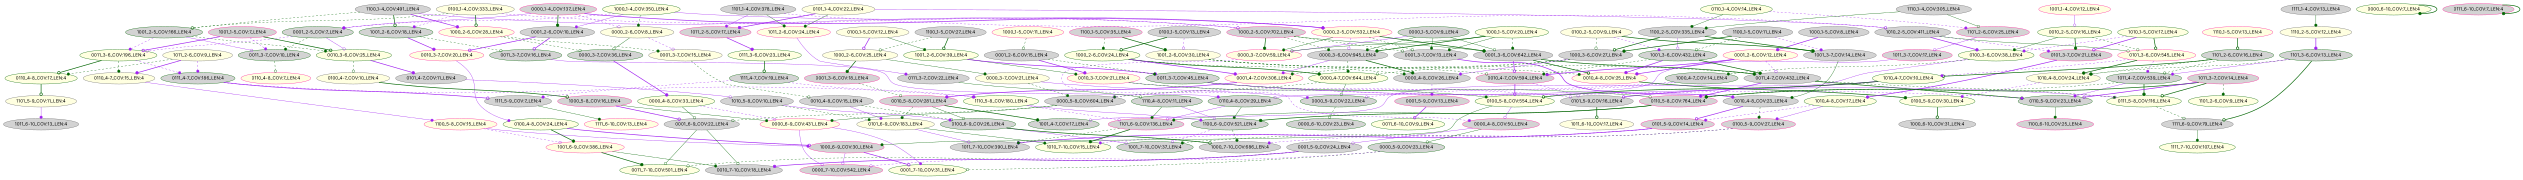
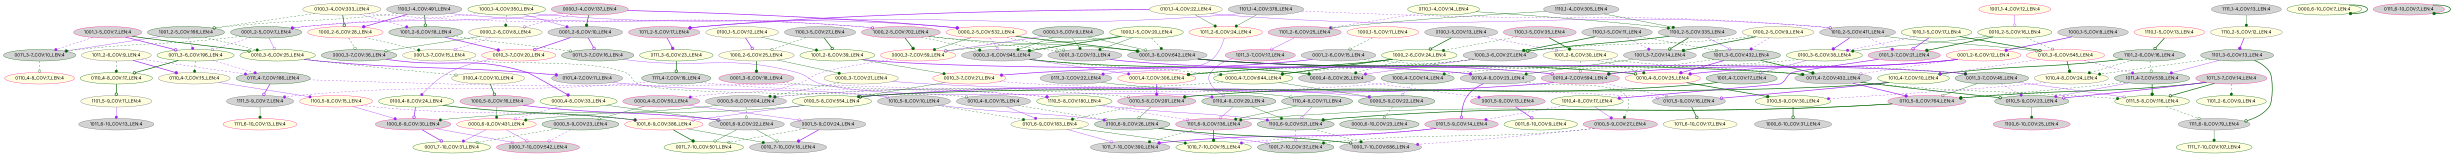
(1182, 67) -> (1291, 67)
(1509, 111) -> (755, 112)
(993, 113) -> (1452, 90)
